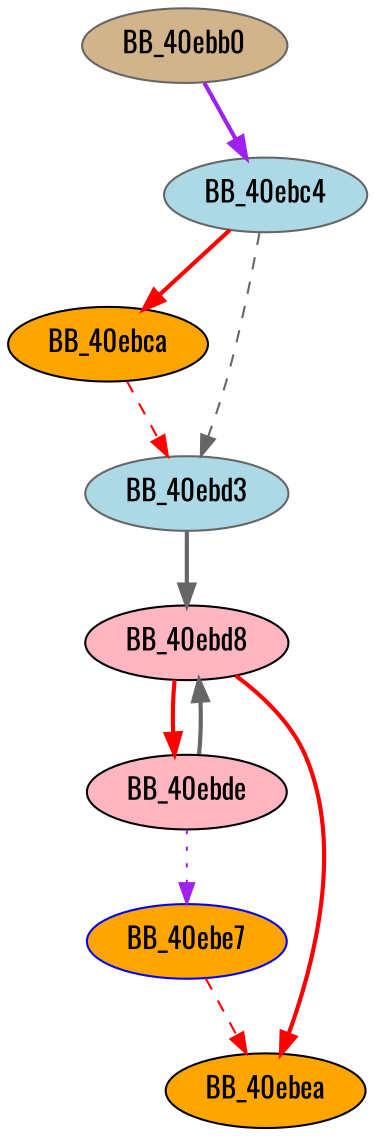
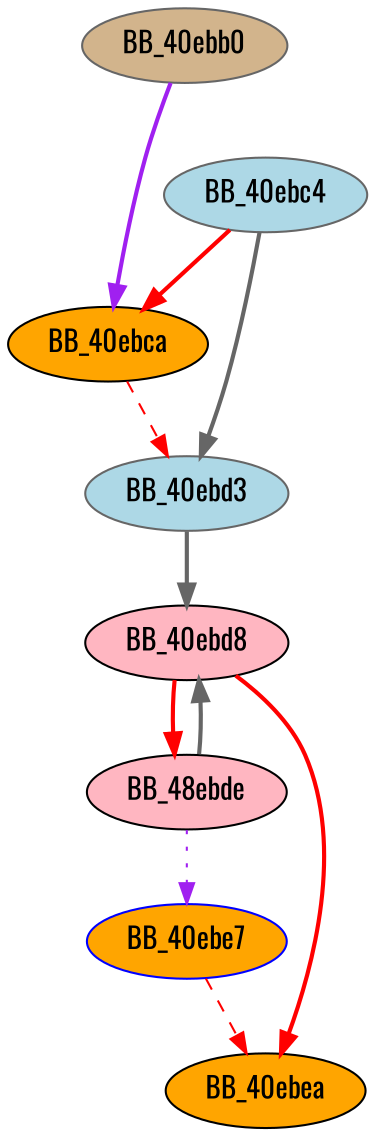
(220, 111) -> (139, 183)
(238, 336) -> (238, 336)
(187, 792) -> (187, 792)
